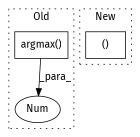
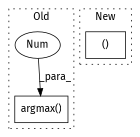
(40, 74) -> (39, 74)
